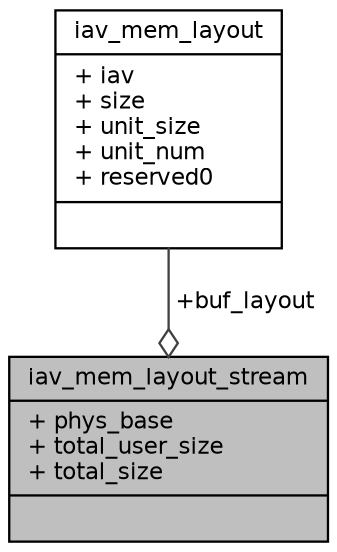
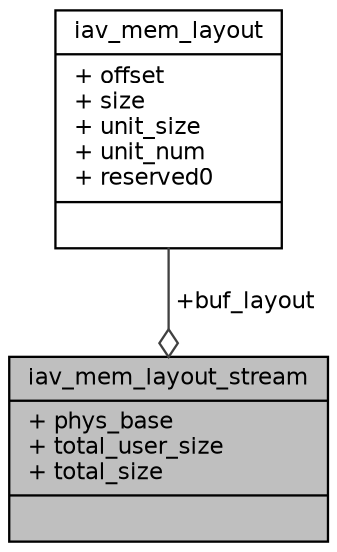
(105, 76) -> (120, 76)
